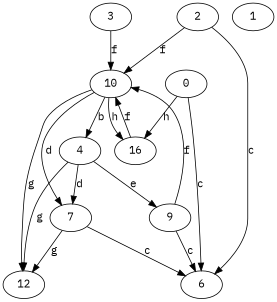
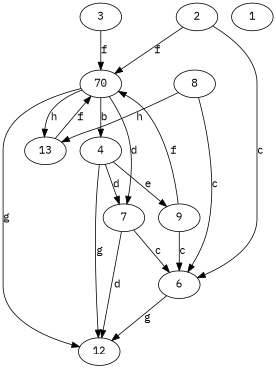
(111, 84) -> (101, 84)
(186, 84) -> (195, 84)
(135, 151) -> (45, 151)
(54, 251) -> (117, 285)
none -> (142, 316)
